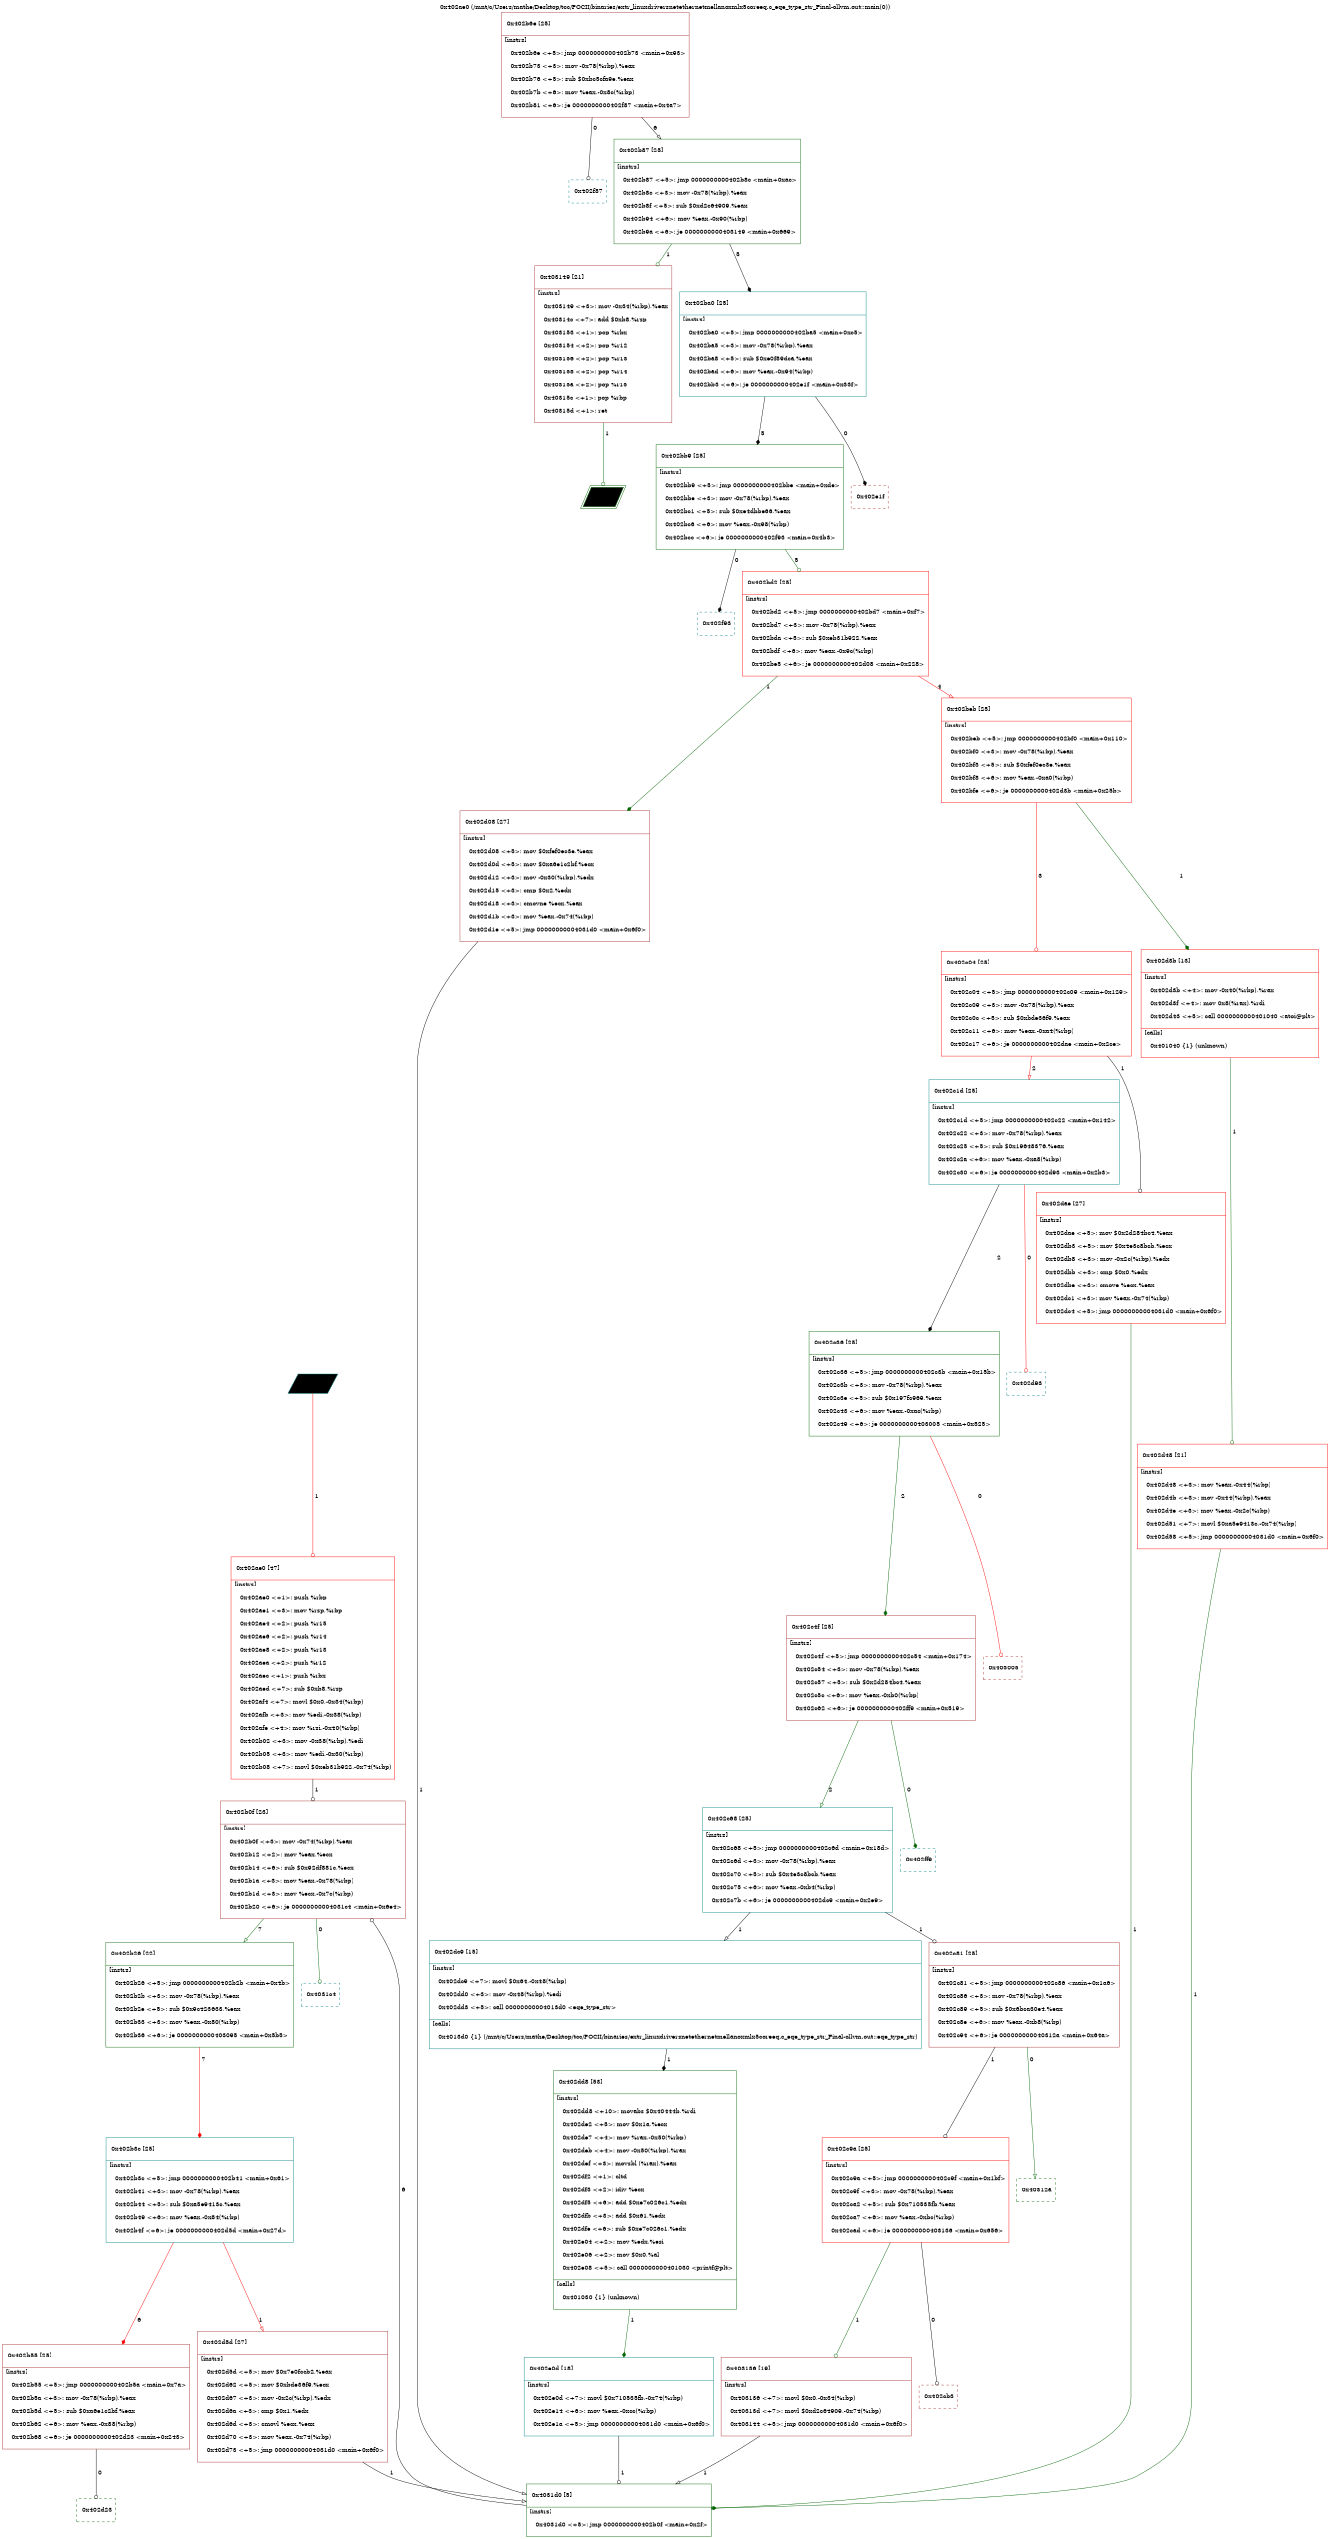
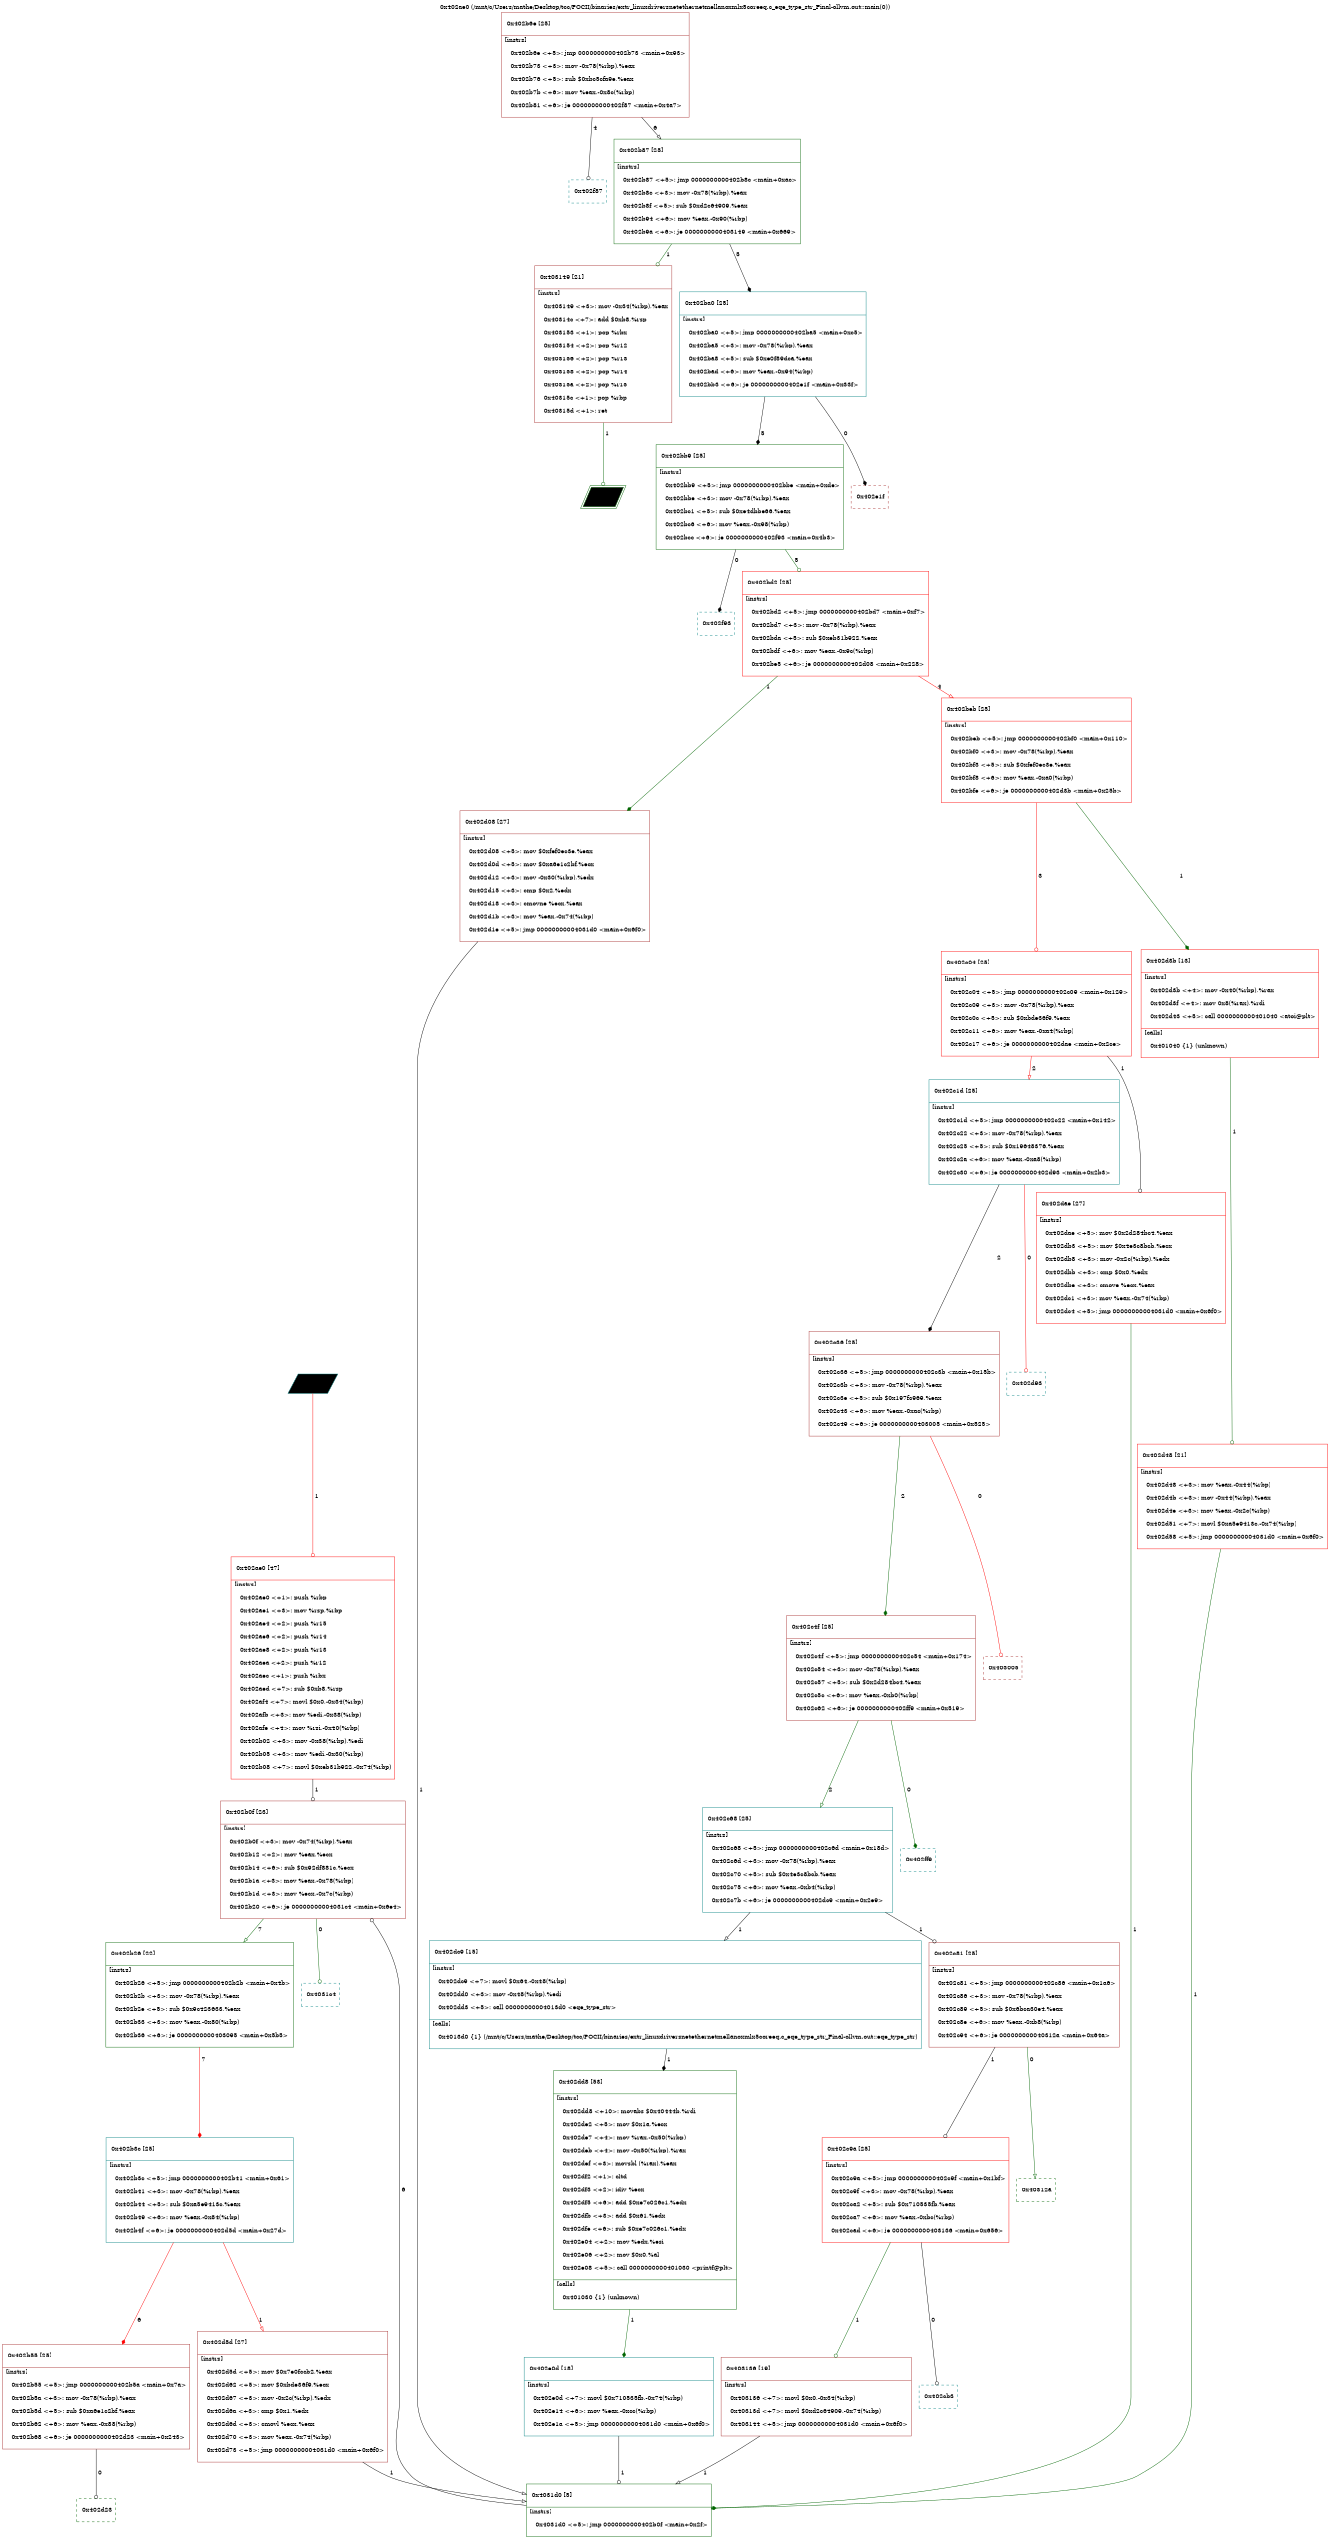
(594, 128) -> (594, 128)
(904, 1384) -> (904, 1384)
(938, 2397) -> (938, 2397)
